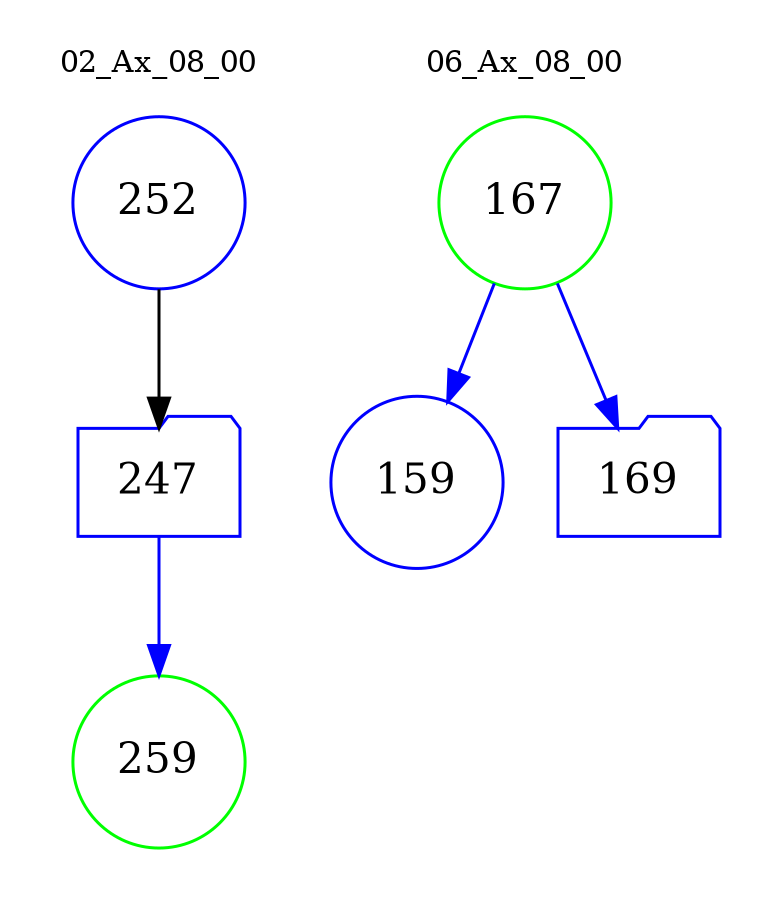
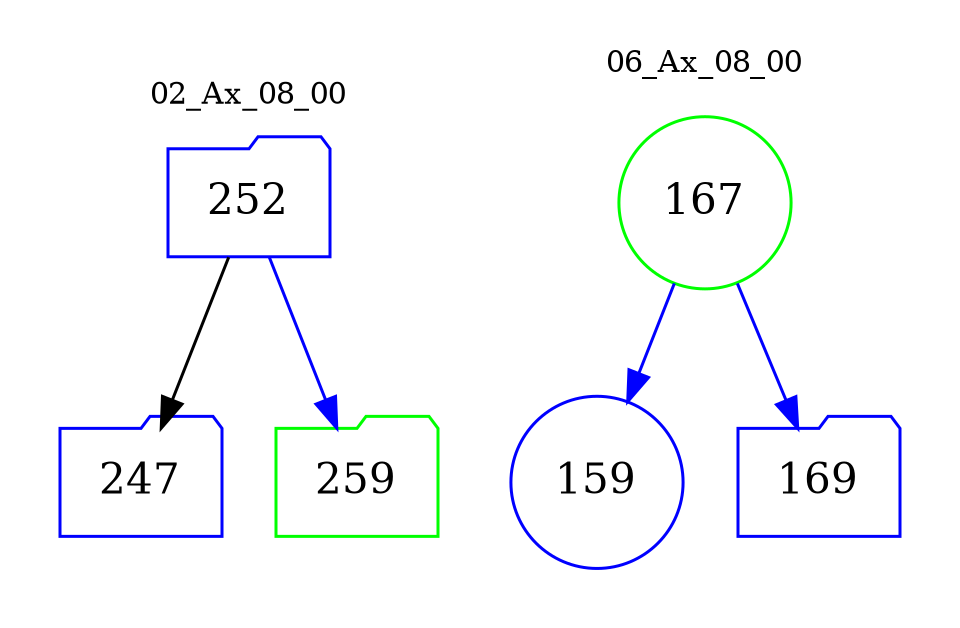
(159, 203) -> (249, 203)
(159, 591) -> (297, 328)
(159, 762) -> (357, 482)
